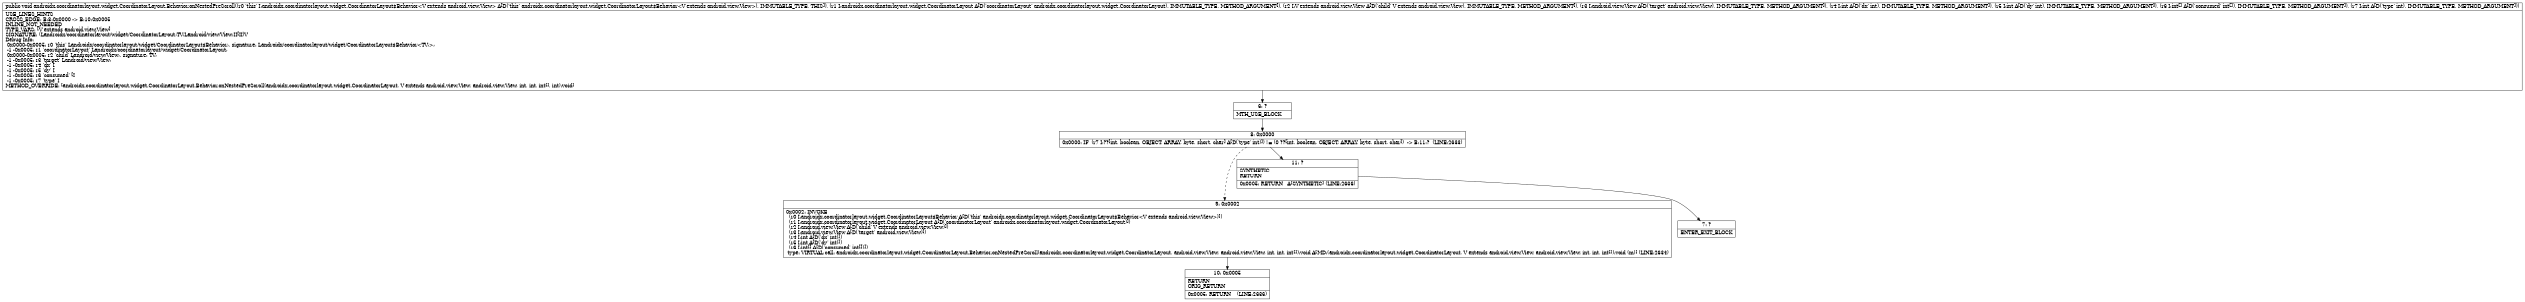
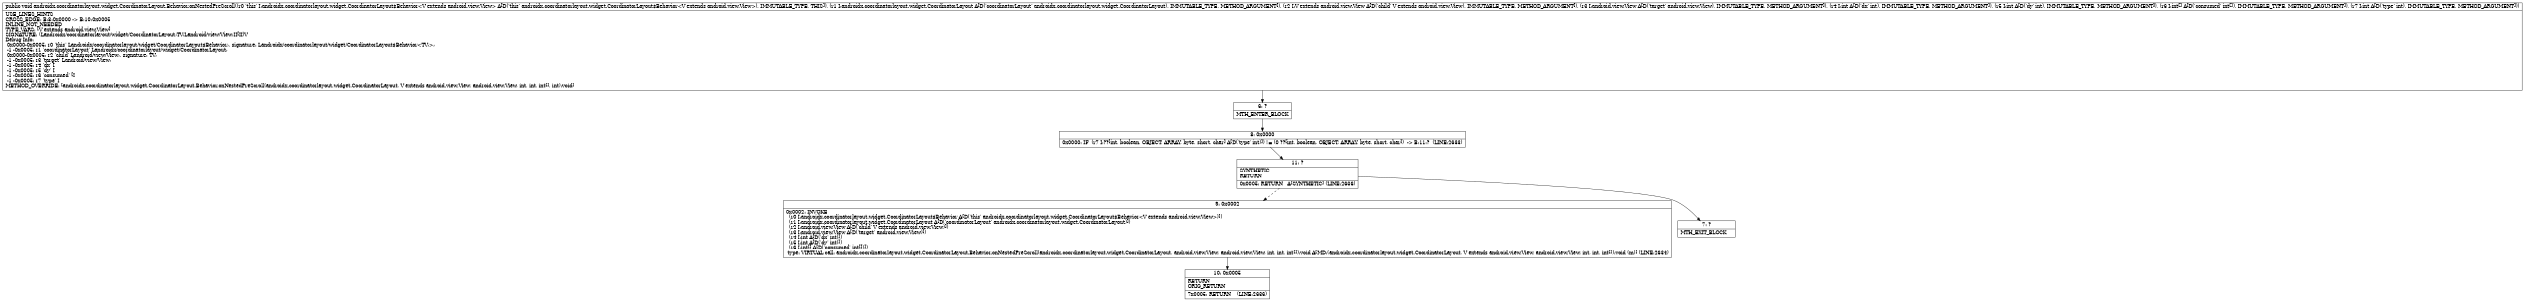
(1259, 115) -> (1262, 115)
(1229, 169) -> (1273, 193)
(1706, 233) -> (1704, 233)
(1227, 295) -> (1227, 295)
